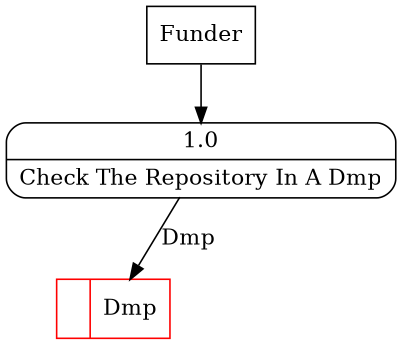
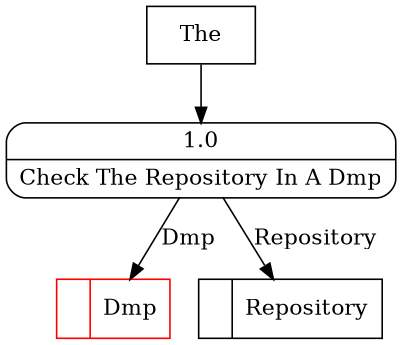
(201, 35) -> (201, 35)
none -> (290, 309)
